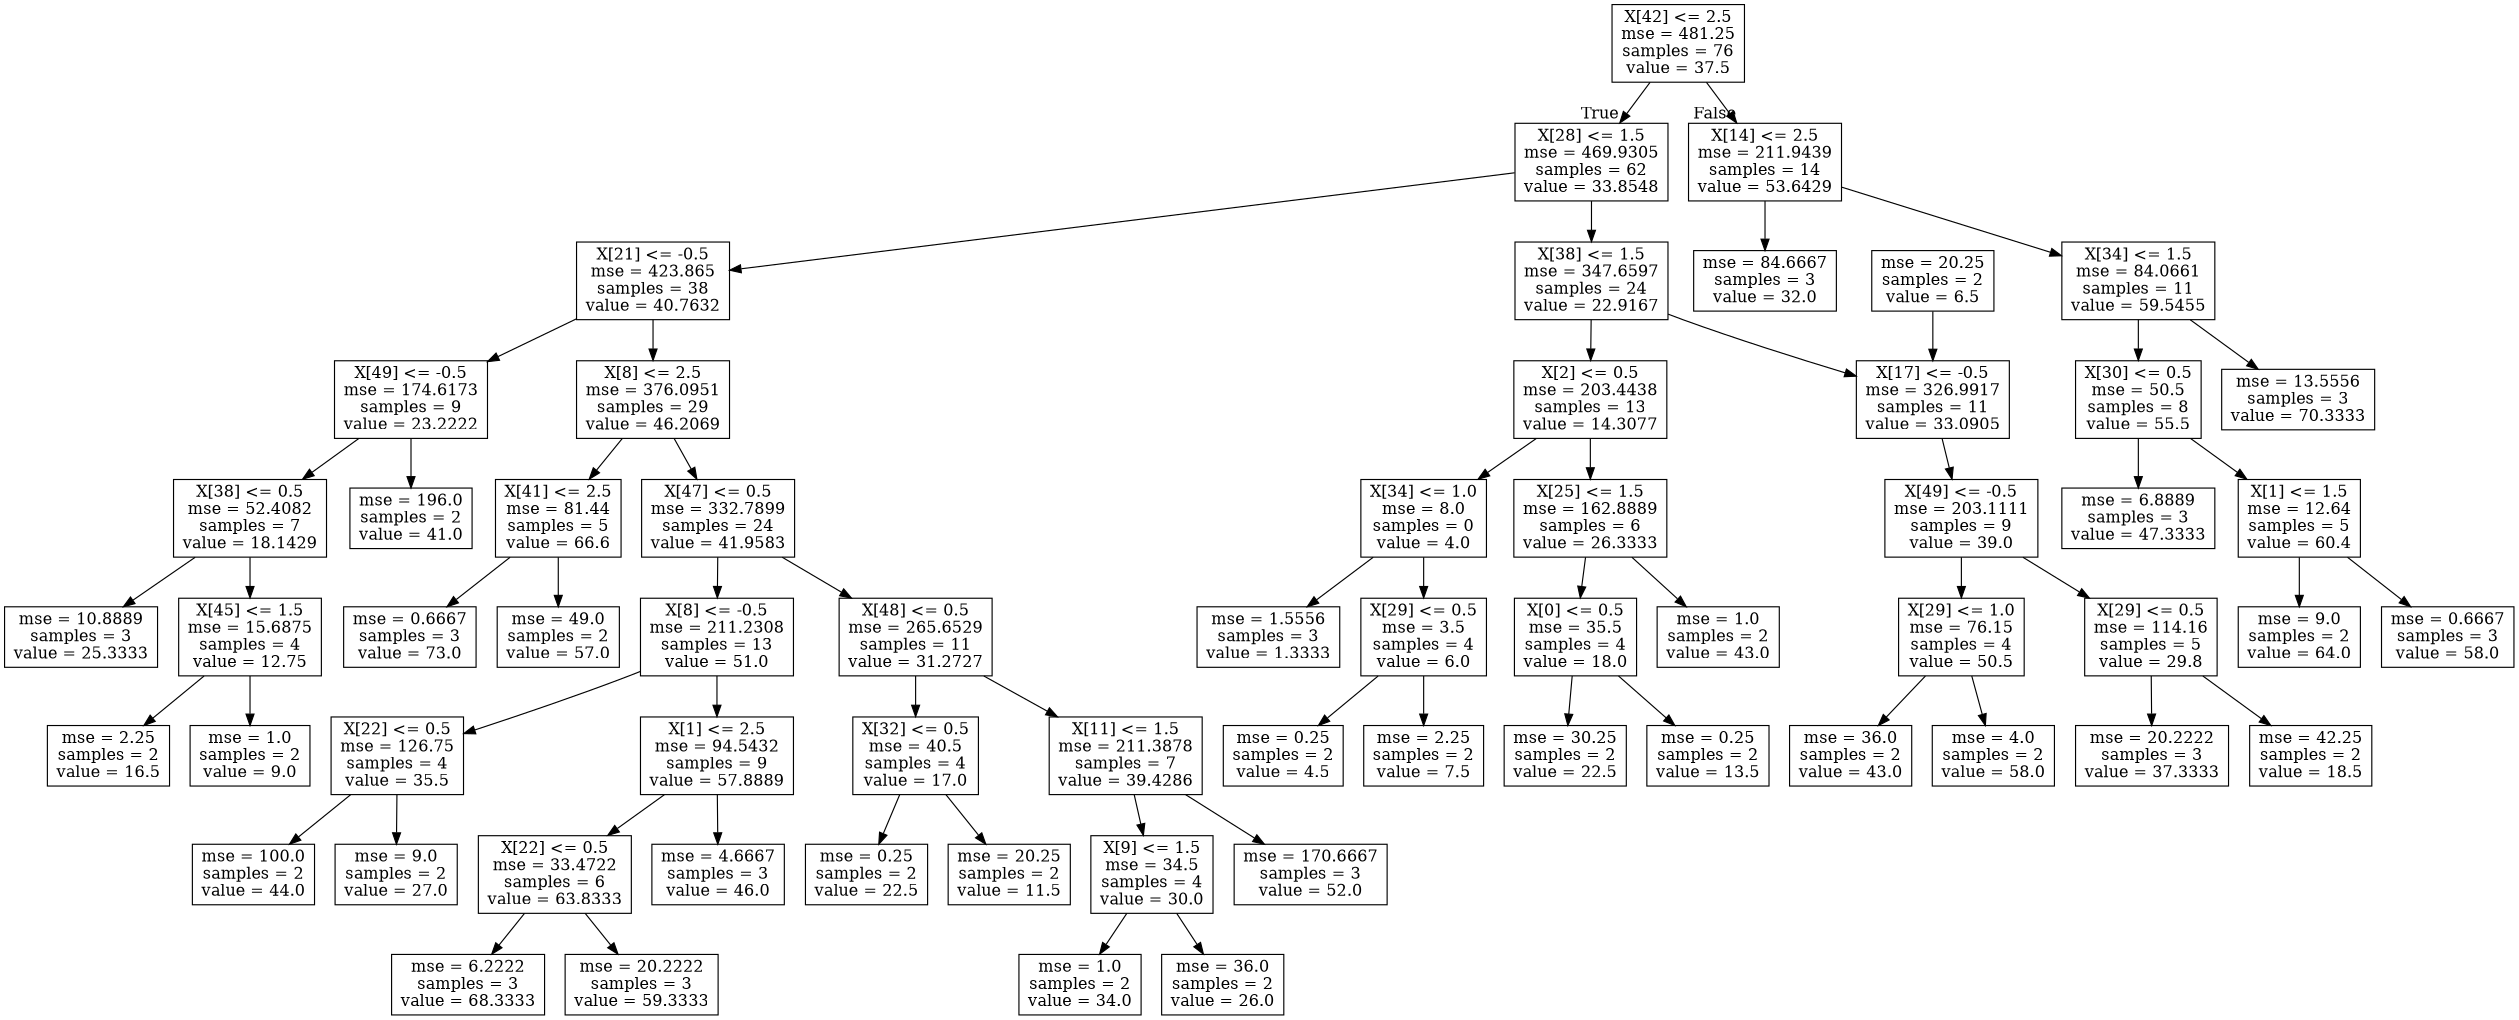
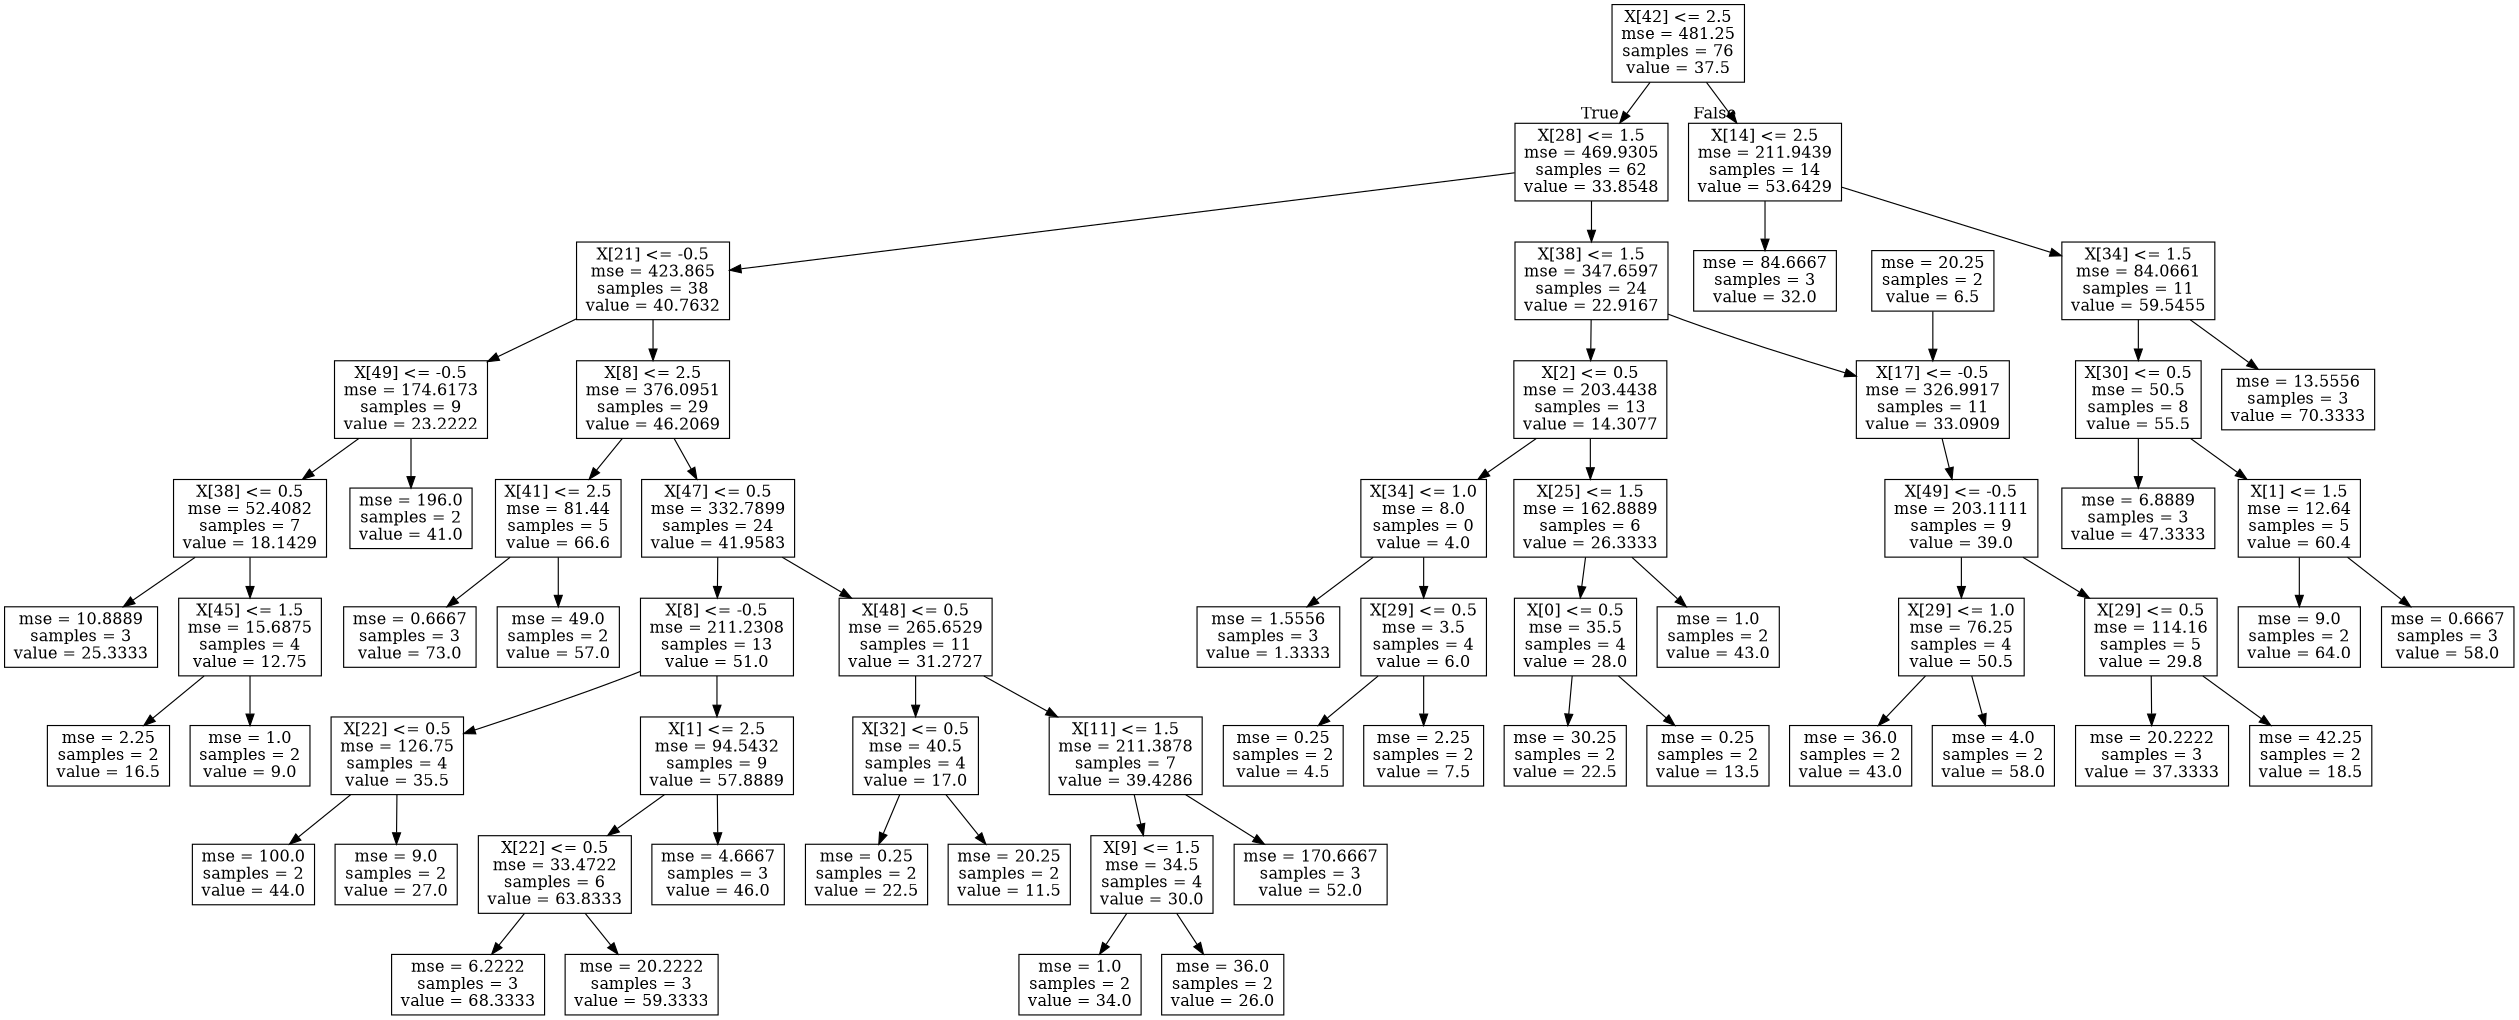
(1933, 400) -> (1933, 400)
(1576, 637) -> (1576, 637)
(1961, 637) -> (1961, 637)
